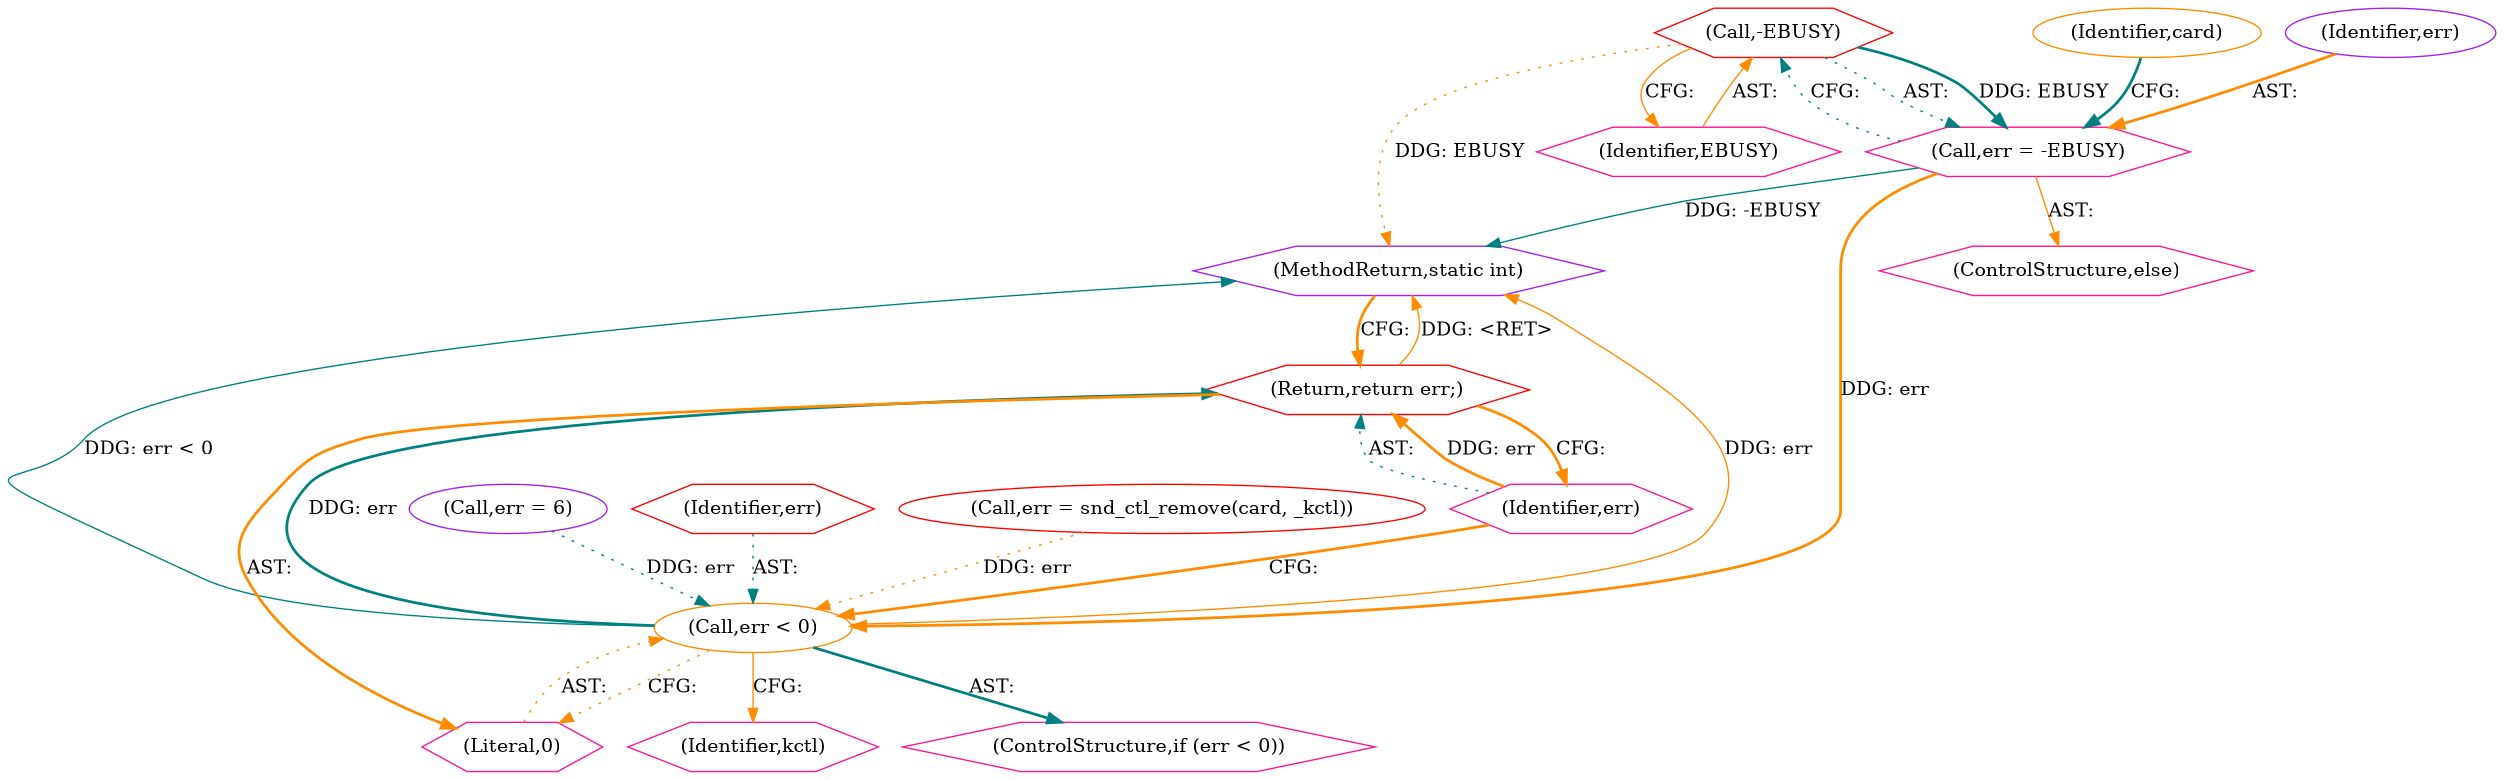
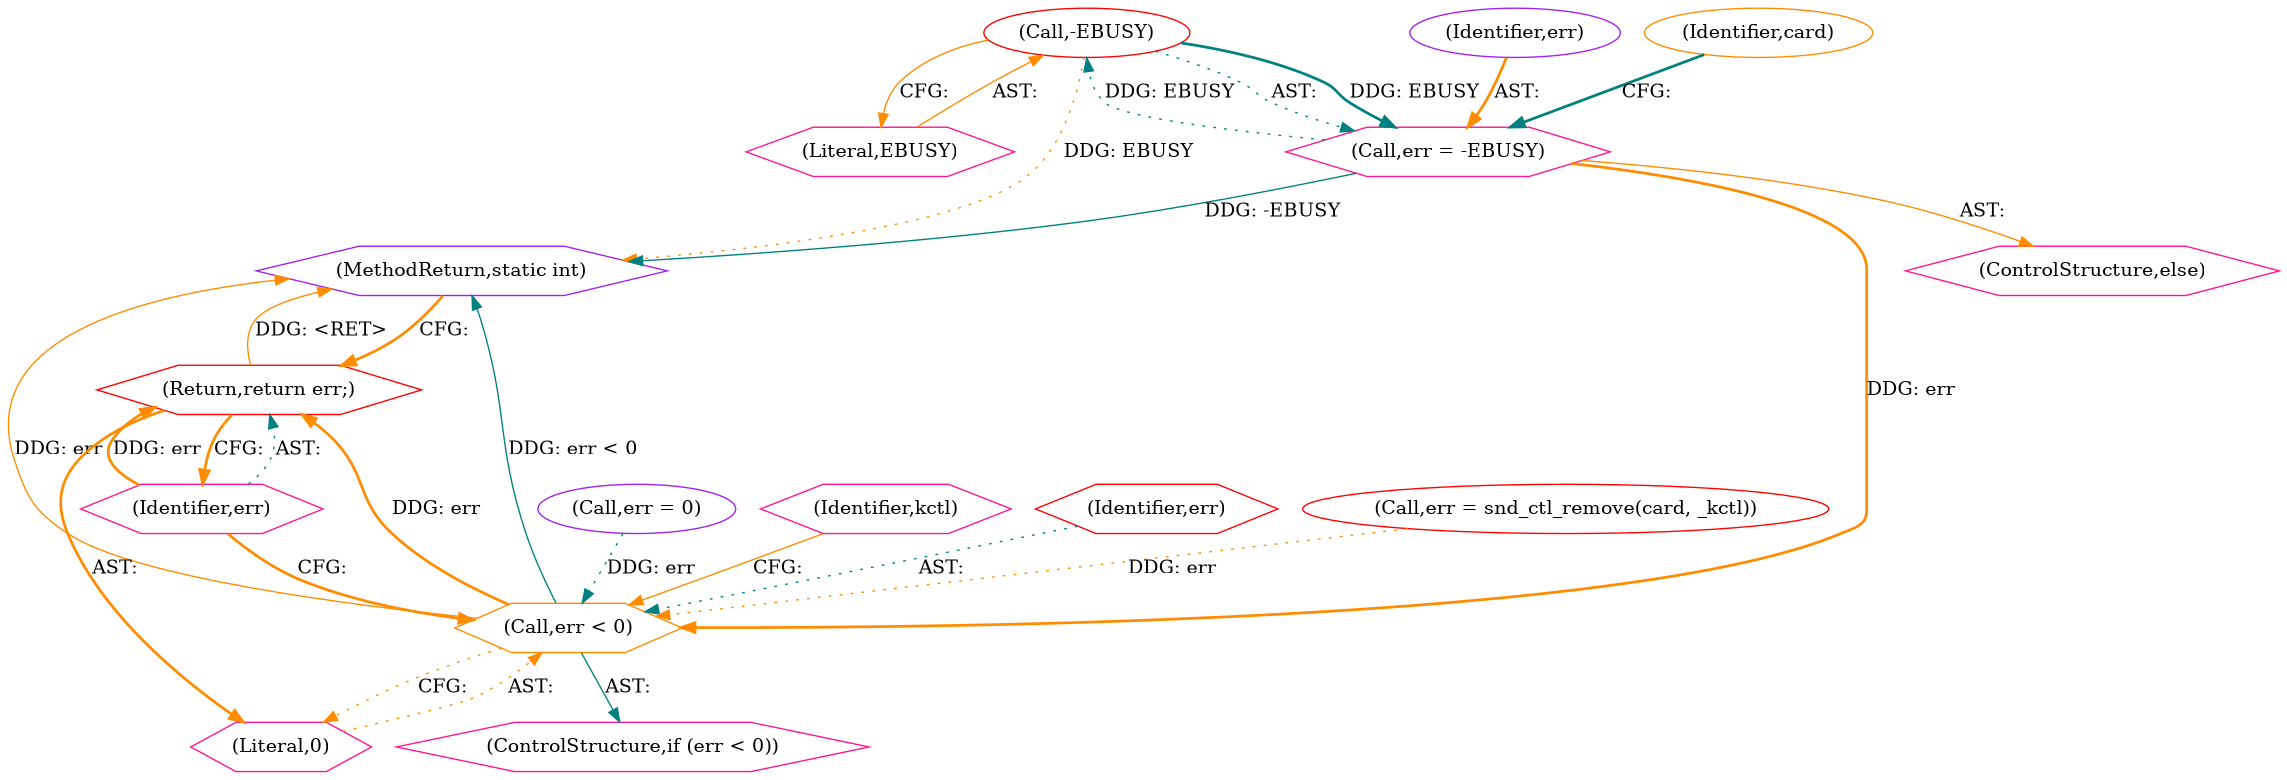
(1774, 33) -> (1087, 33)
(1839, 92) -> (1170, 92)
(1689, 152) -> (880, 152)
(529, 431) -> (392, 533)
(508, 509) -> (637, 509)
(753, 628) -> (568, 628)
(753, 681) -> (733, 567)
(931, 683) -> (597, 681)
